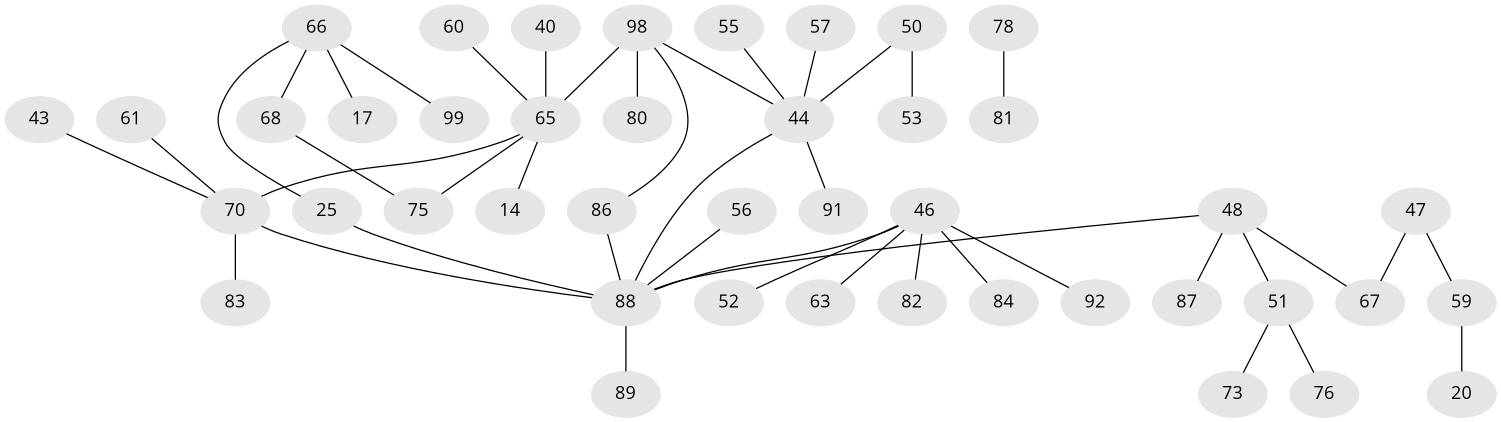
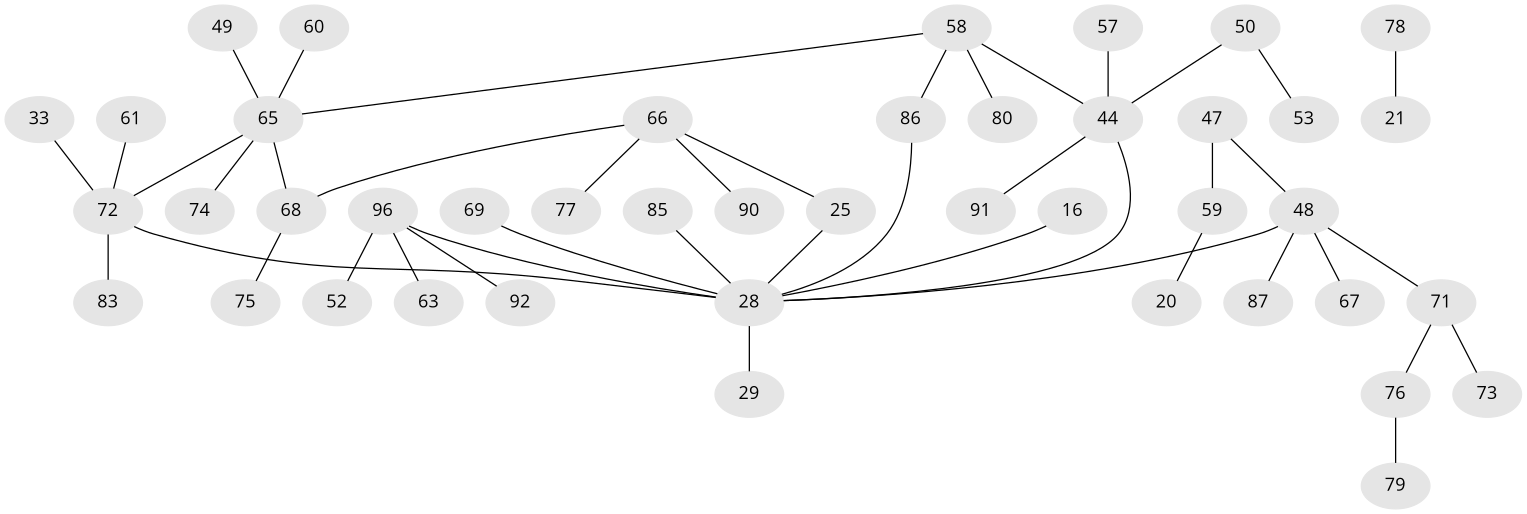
(546, 28) -> (223, 28)
(637, 28) -> (957, 28)
(729, 28) -> none
(39, 120) -> (39, 120)
(363, 120) -> (566, 211)
(454, 120) -> (749, 211)
(1004, 120) -> (1396, 120)
(482, 165) -> (280, 165)
(235, 211) -> (108, 211)
none -> (475, 211)
(510, 211) -> (200, 211)
none -> (658, 211)
(742, 211) -> (1072, 211)
(925, 211) -> (383, 211)
(1393, 257) -> (1258, 165)
(626, 303) -> (749, 303)
(912, 303) -> none
(1004, 303) -> none
(1279, 303) -> (1441, 303)
(626, 394) -> (749, 394)
none -> (1396, 486)
